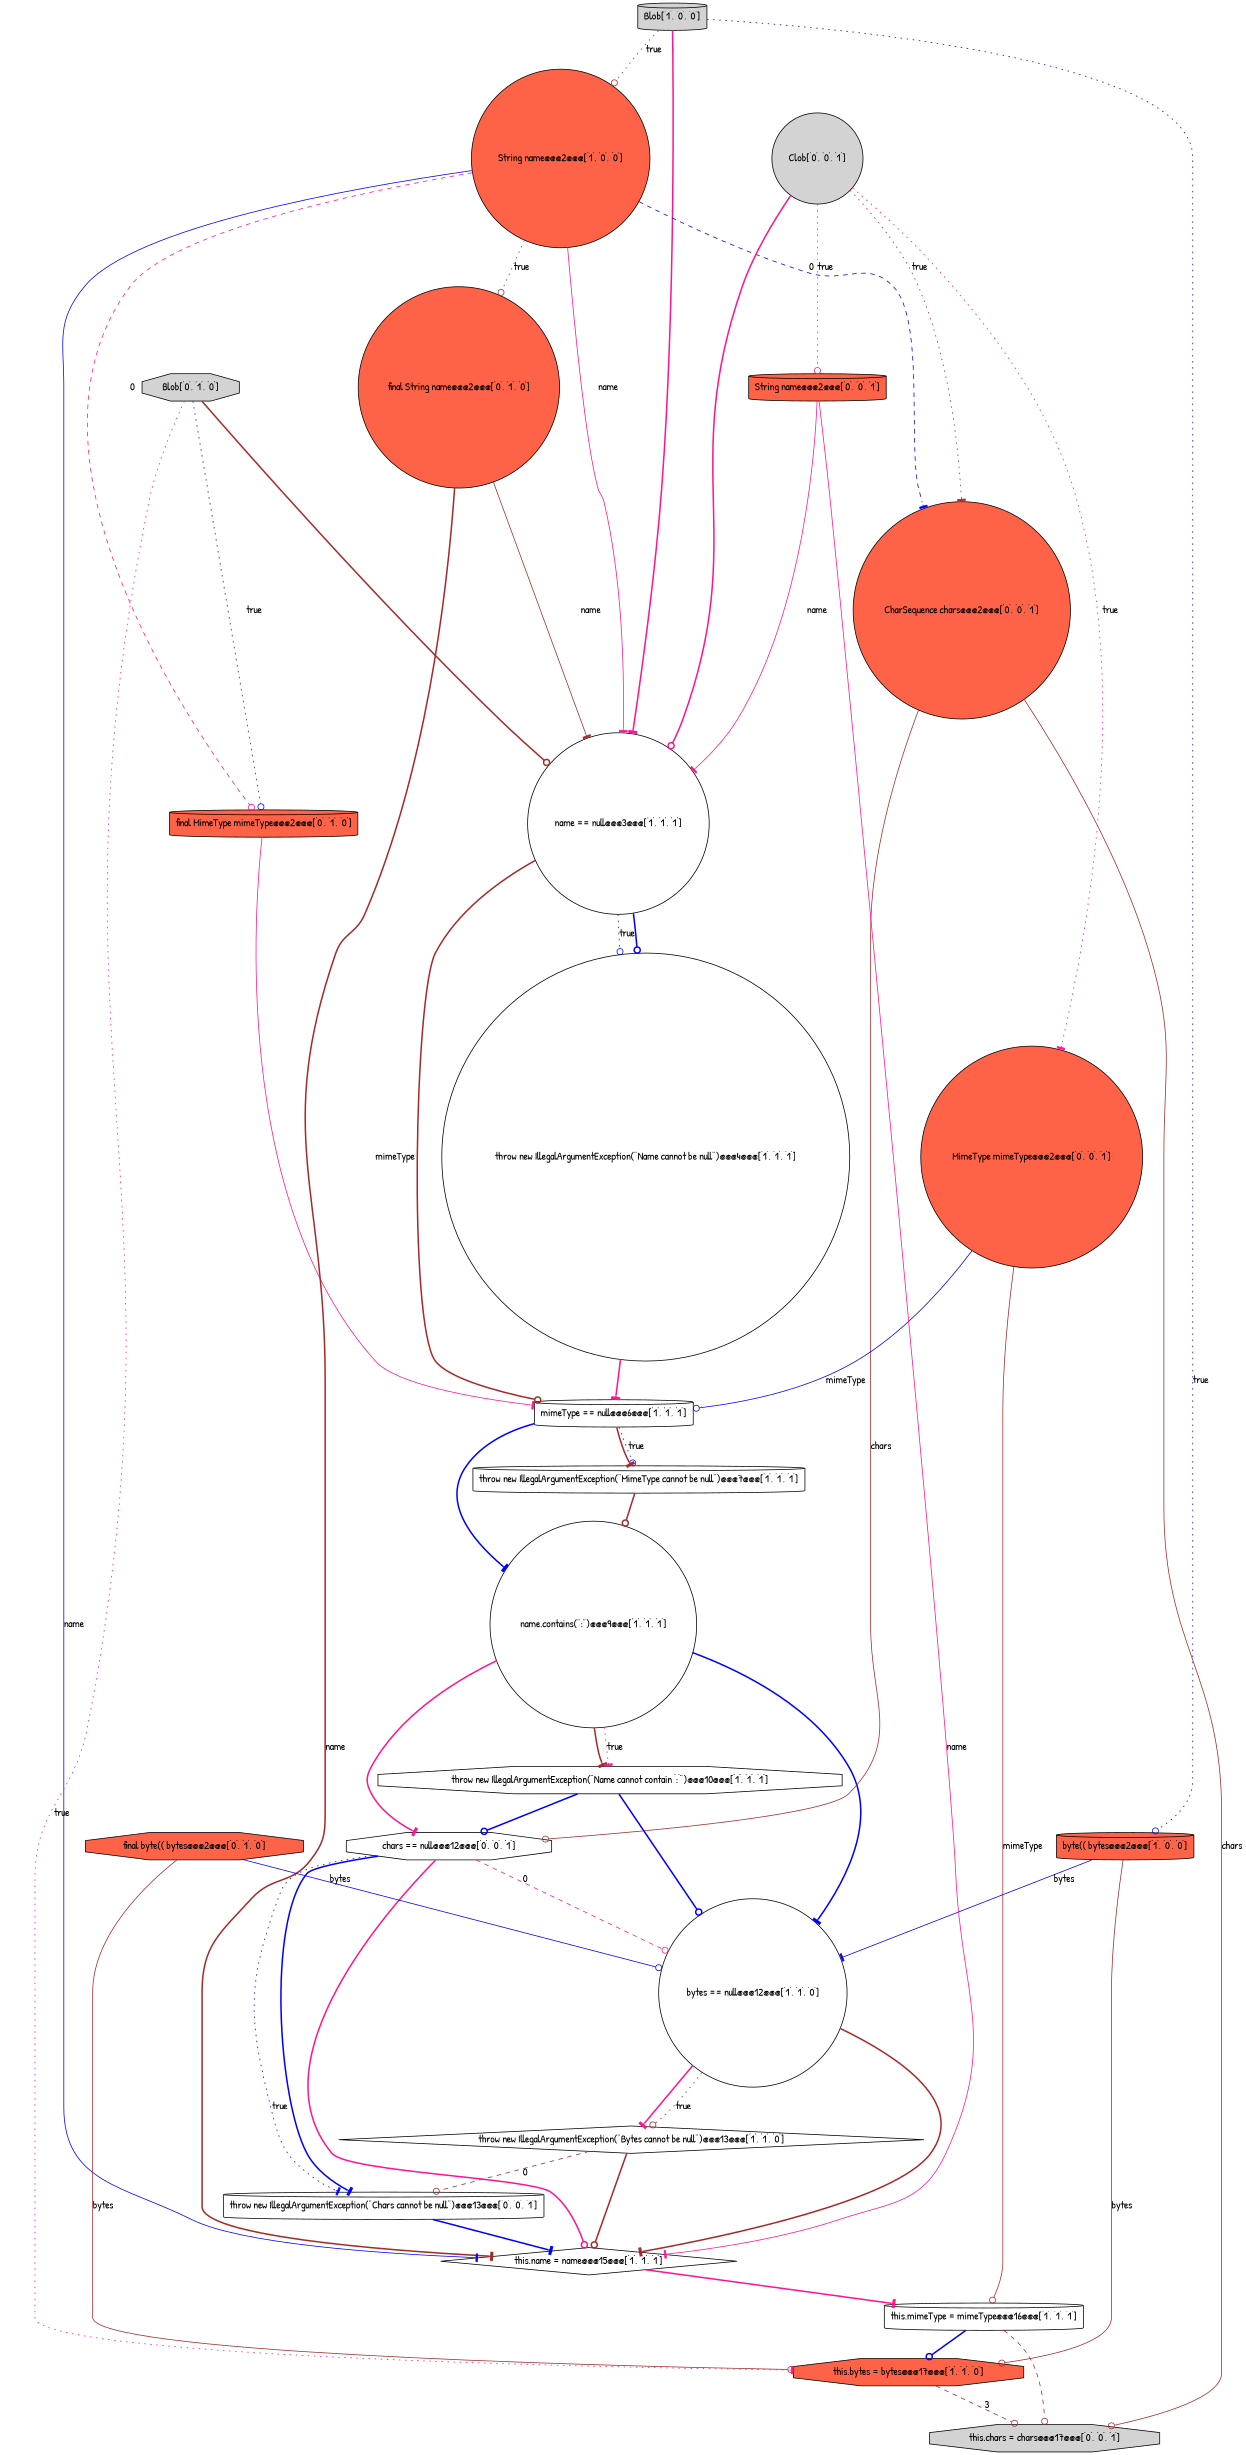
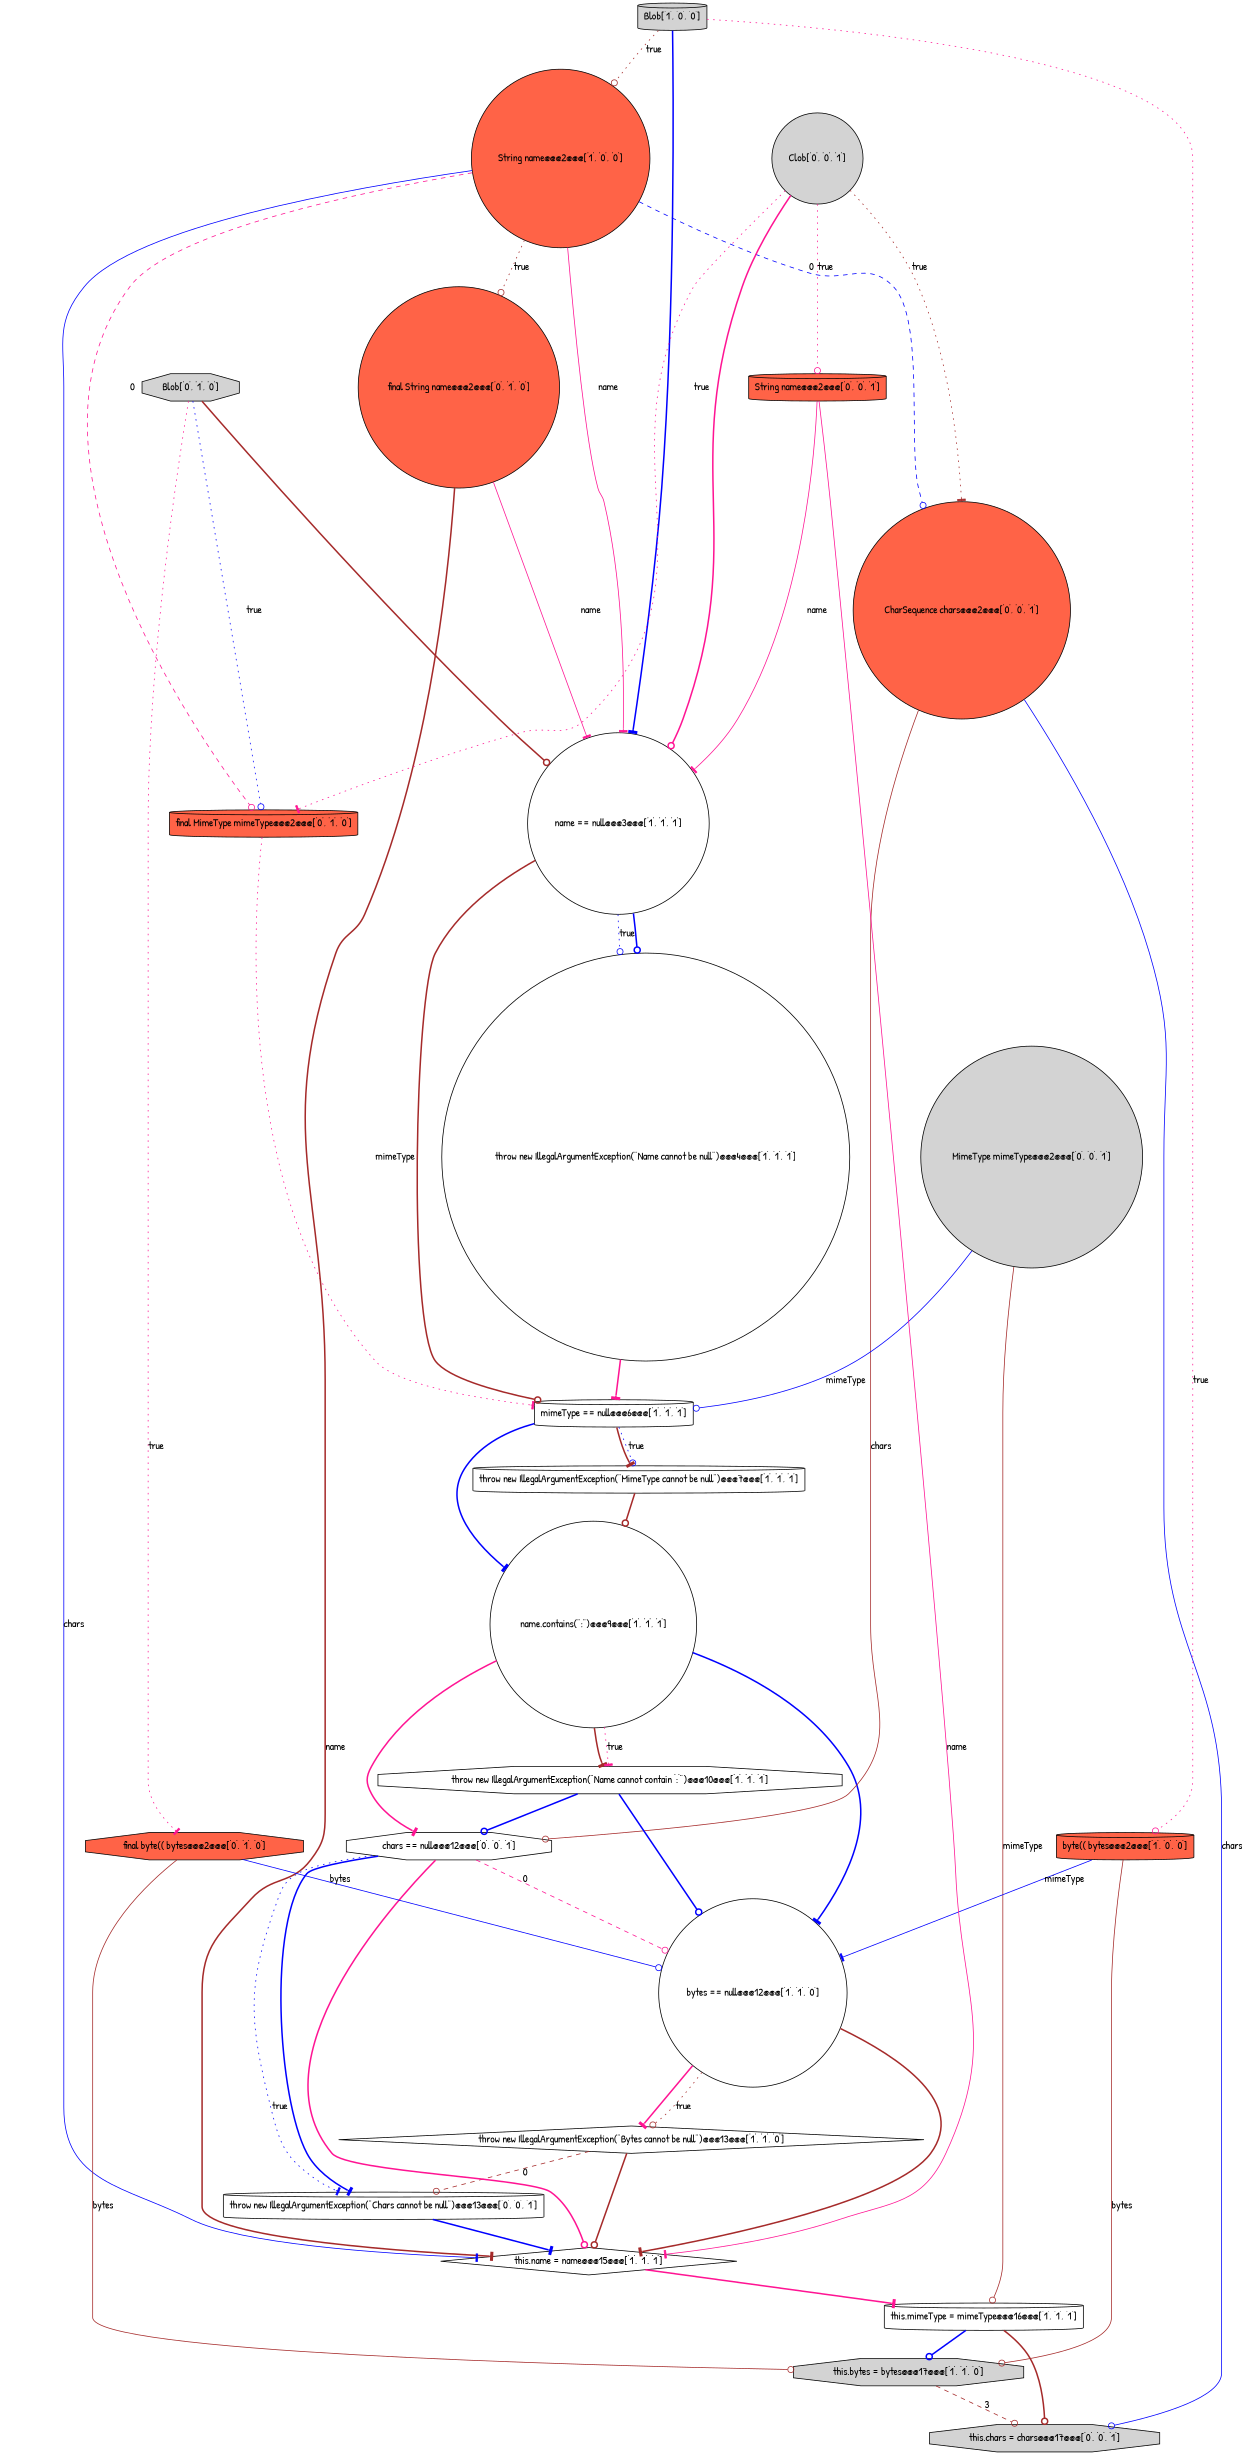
(871, 274) -> (871, 274)
(668, 381) -> (668, 381)
(1093, 579) -> (641, 636)
(540, 608) -> (540, 608)
(1193, 738) -> (1193, 738)
(1032, 1157) -> (1032, 1157)
(288, 1191) -> (288, 1191)
(1172, 1586) -> (1172, 1586)
(74, 1625) -> (74, 1625)
(85, 1738) -> (148, 1119)
(1064, 1879) -> (1064, 1879)
(1035, 2369) -> (1035, 2369)
(909, 2372) -> (909, 2372)
